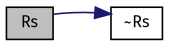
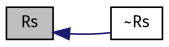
(74, 13) -> (90, 34)
